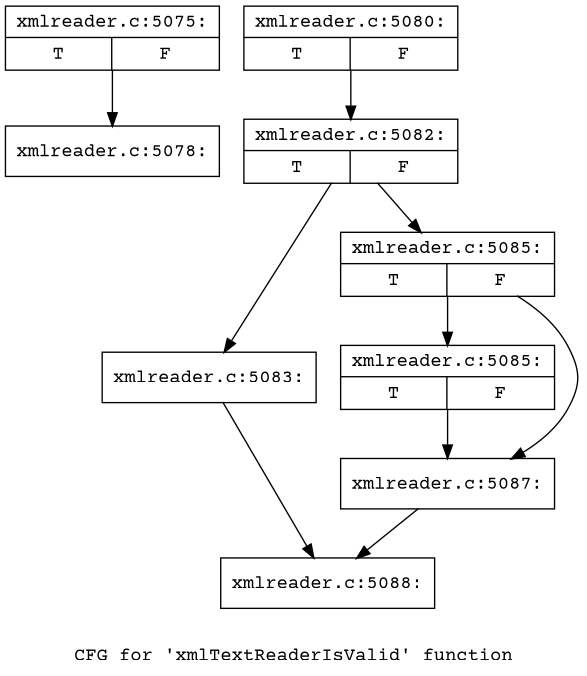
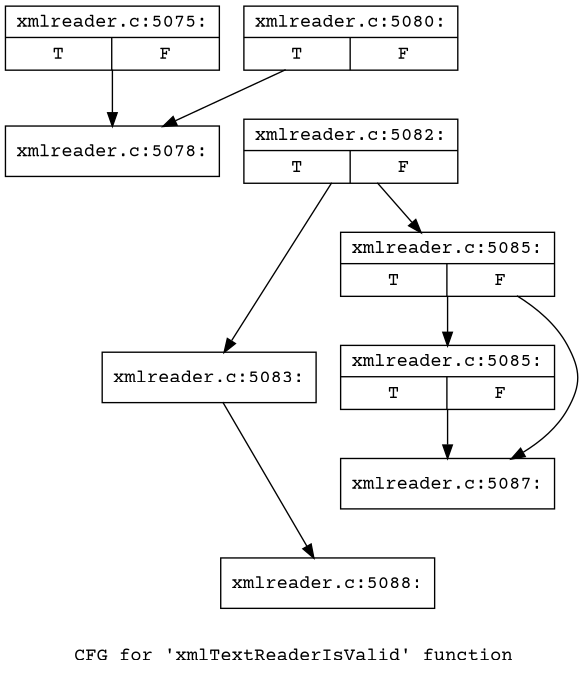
(351, 88) -> (231, 95)
(393, 529) -> none
